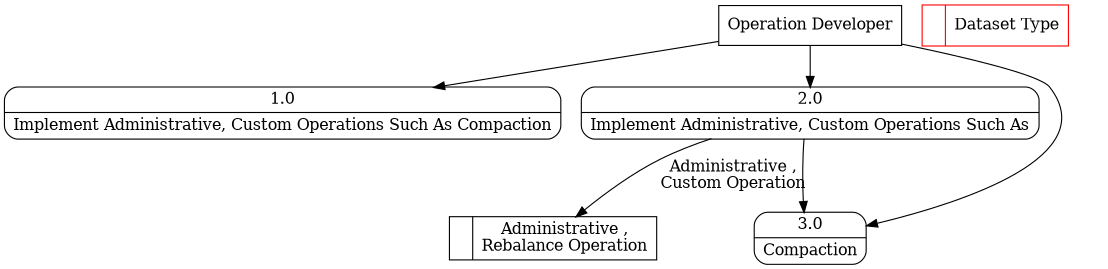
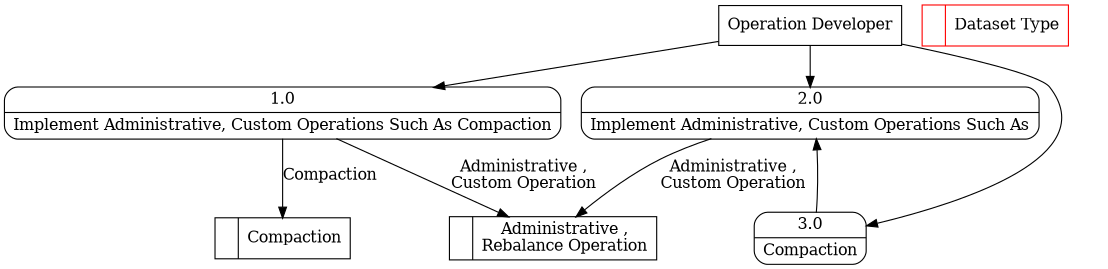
(803, 170) -> (818, 181)
none -> (417, 175)
none -> (283, 238)
